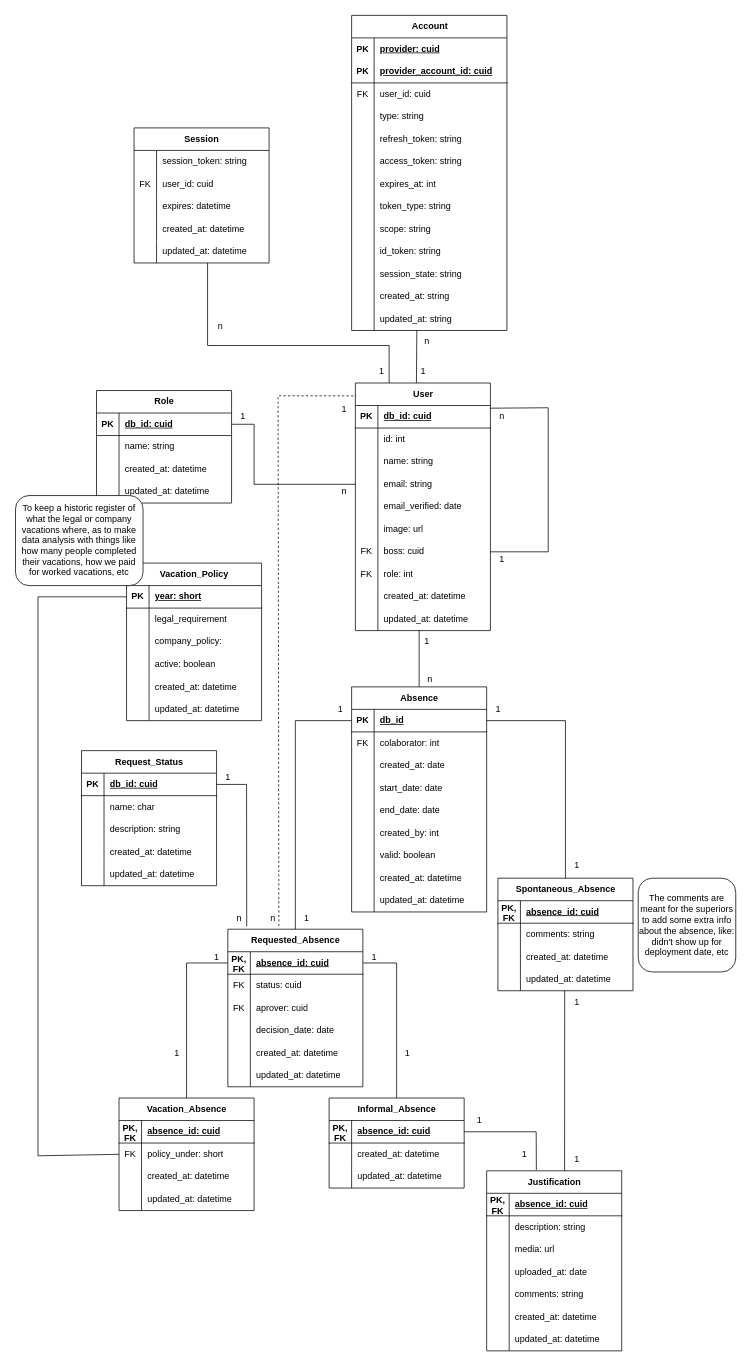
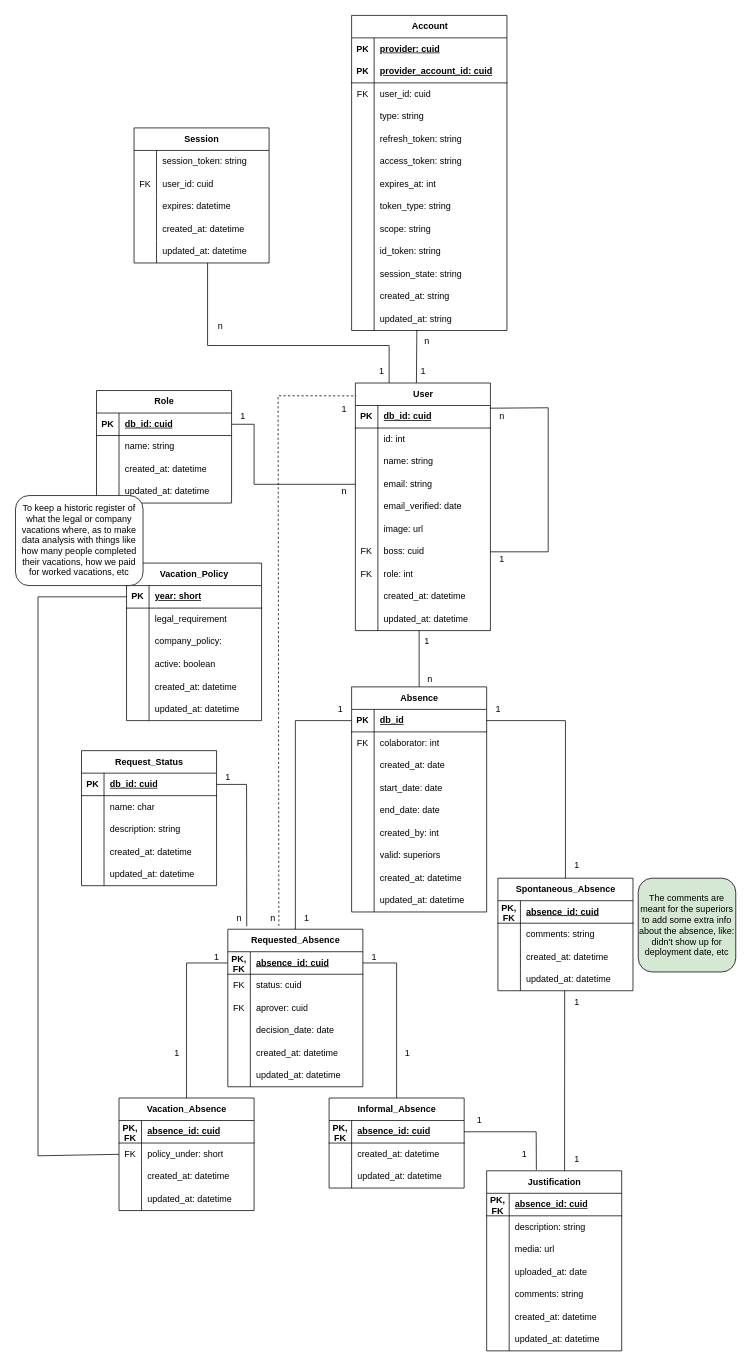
(409, 855) -> (414, 855)
(687, 925) -> (687, 925)
